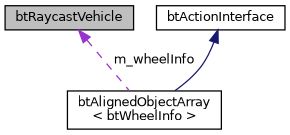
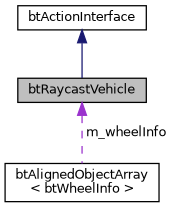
(198, 70) -> (82, 61)
